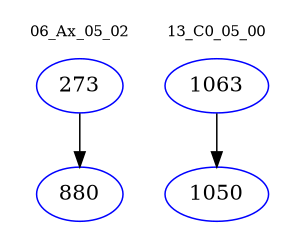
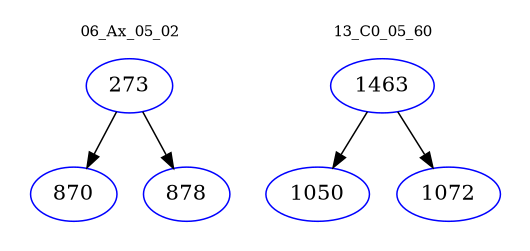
(217, 32) -> (383, 32)
(217, 86) -> (382, 86)
(80, 194) -> (74, 194)
none -> (187, 194)
none -> (449, 194)
